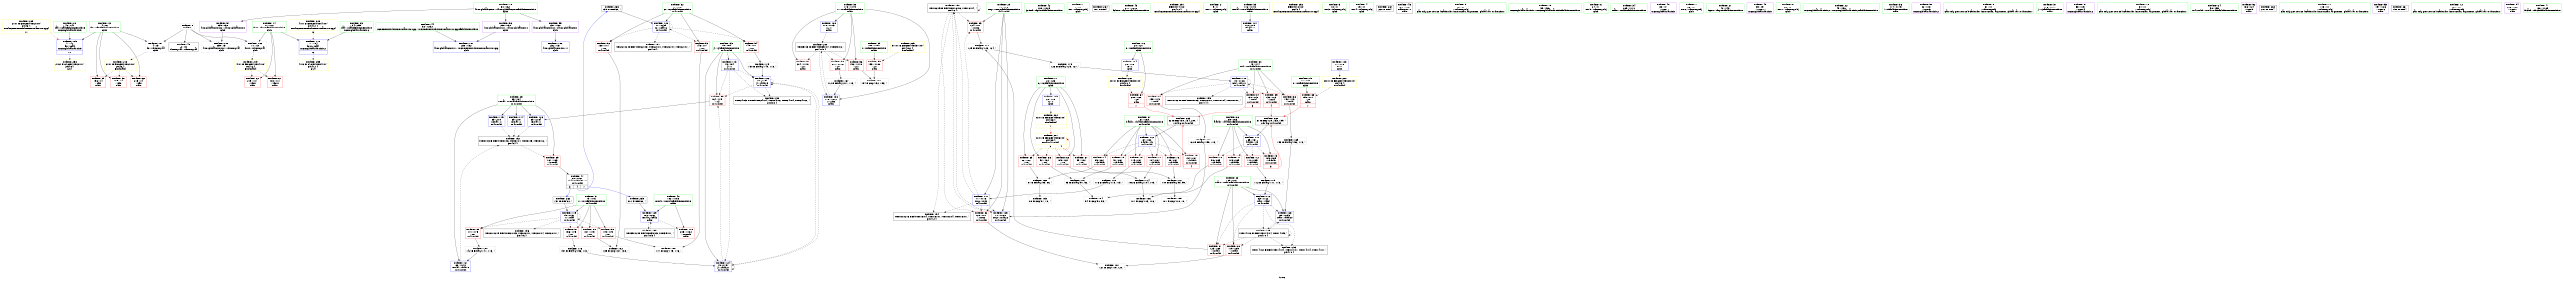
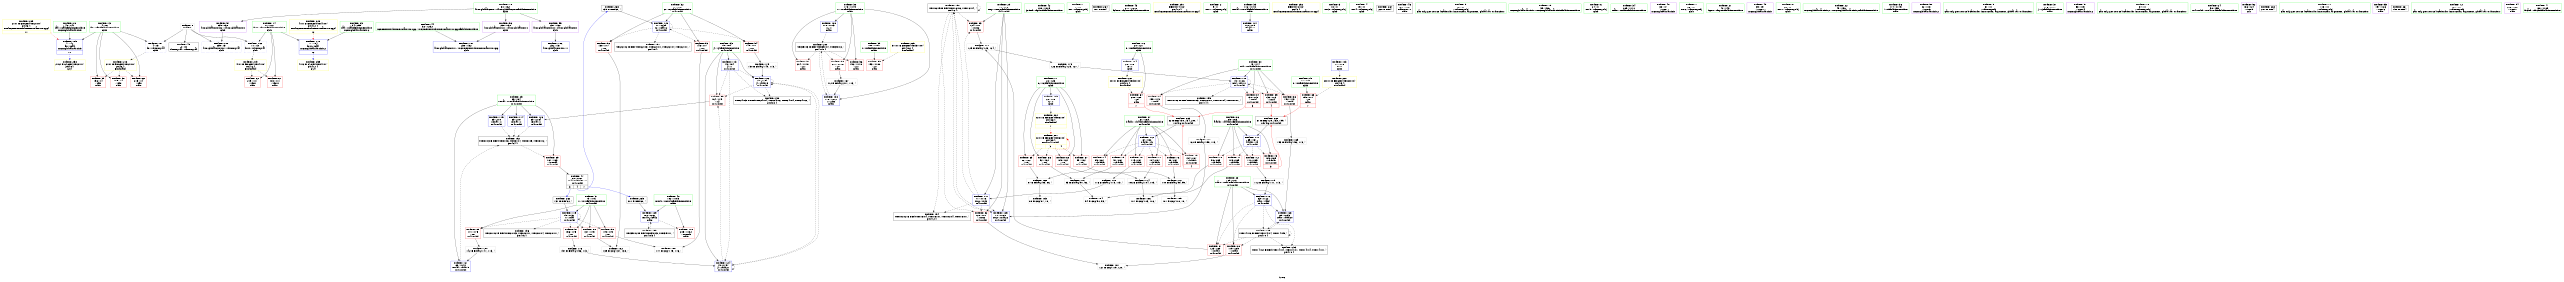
(2249, 12) -> (2249, 12)
none -> (1248, 73)
(874, 82) -> none
